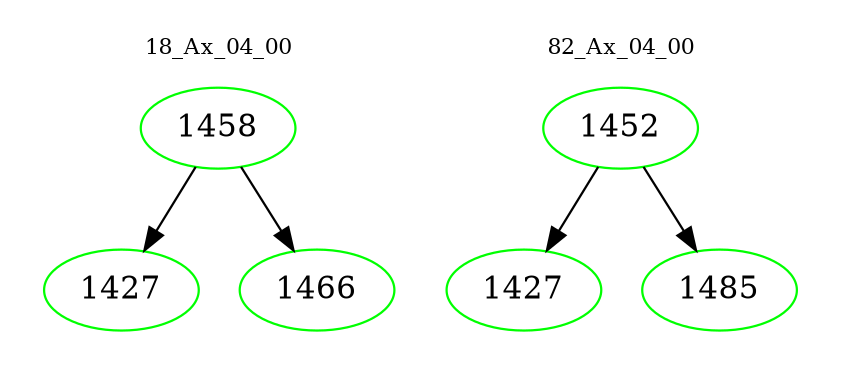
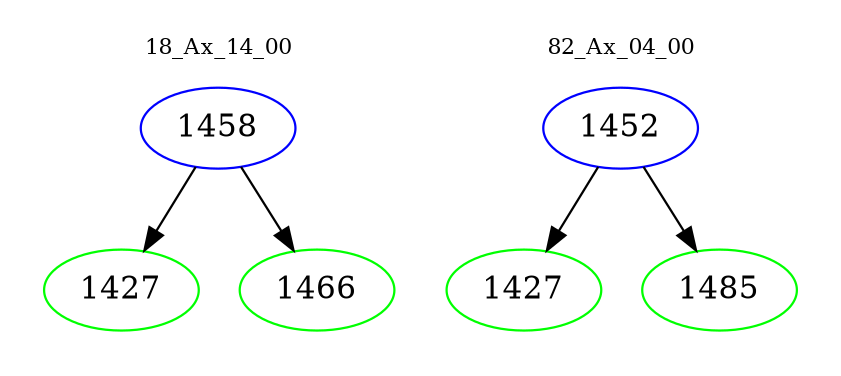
(219, 48) -> (219, 48)
(218, 128) -> (218, 128)
(621, 128) -> (621, 128)
